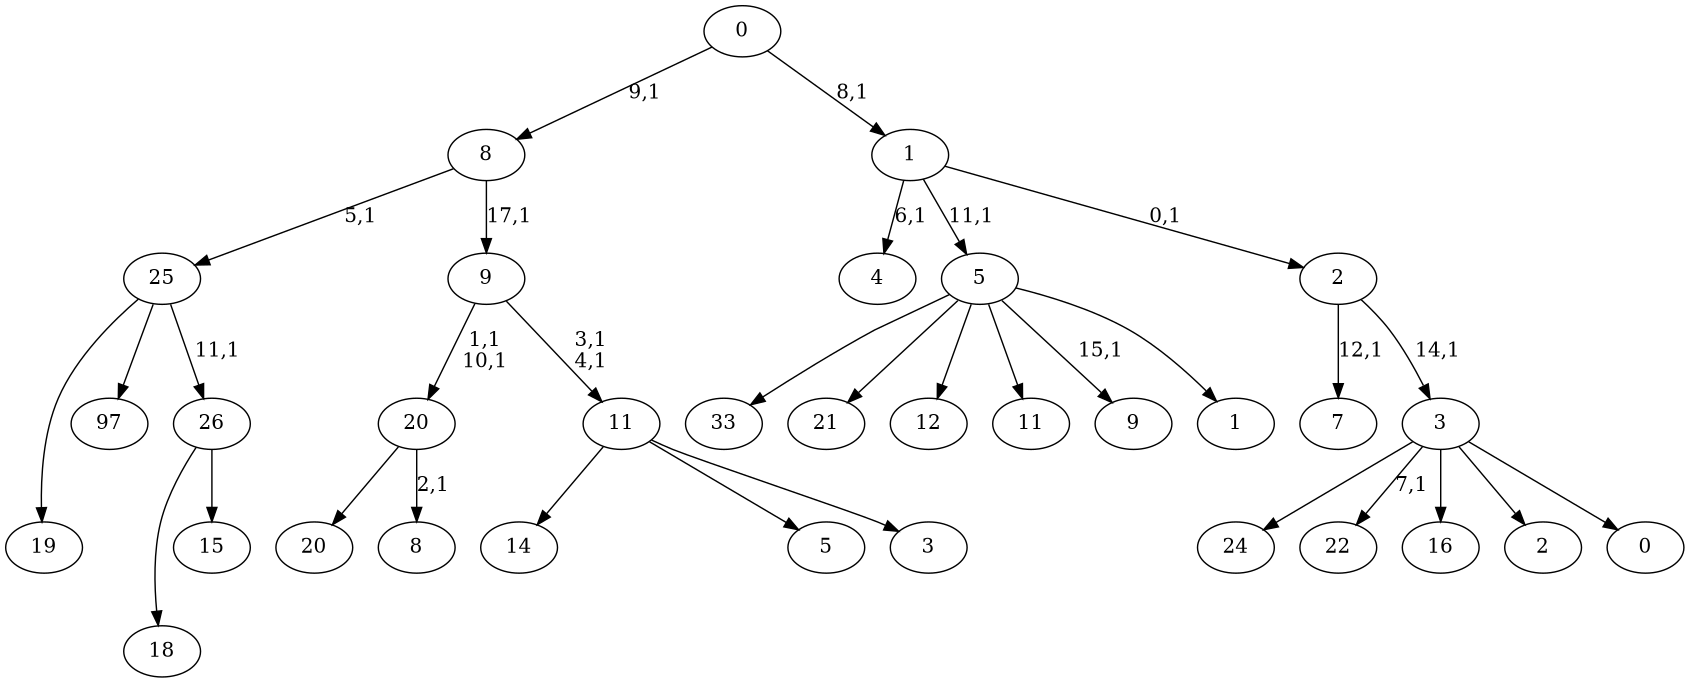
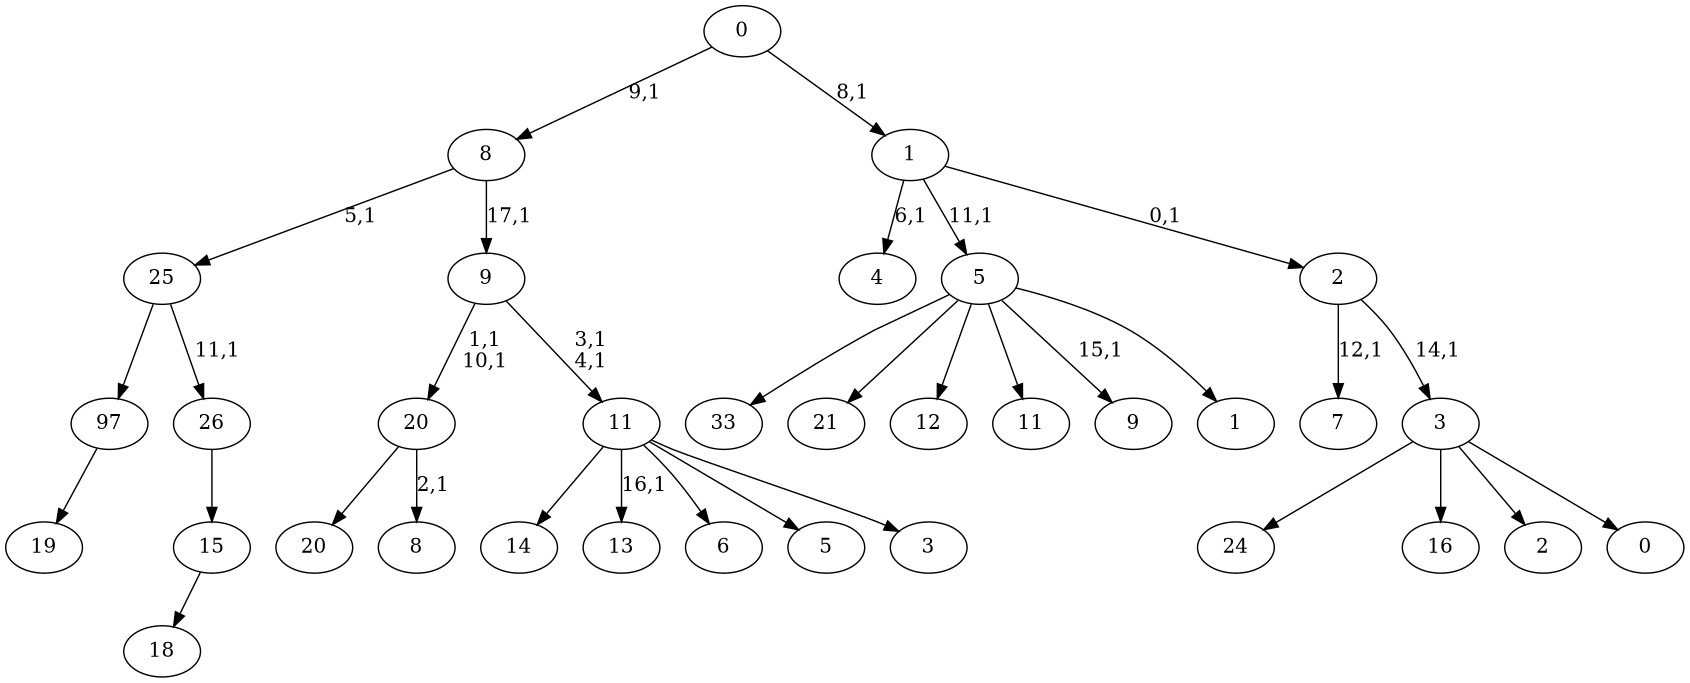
(62, 391) -> (80, 479)
(160, 525) -> (190, 593)
none -> (622, 548)
none -> (724, 548)
(1338, 548) -> none
